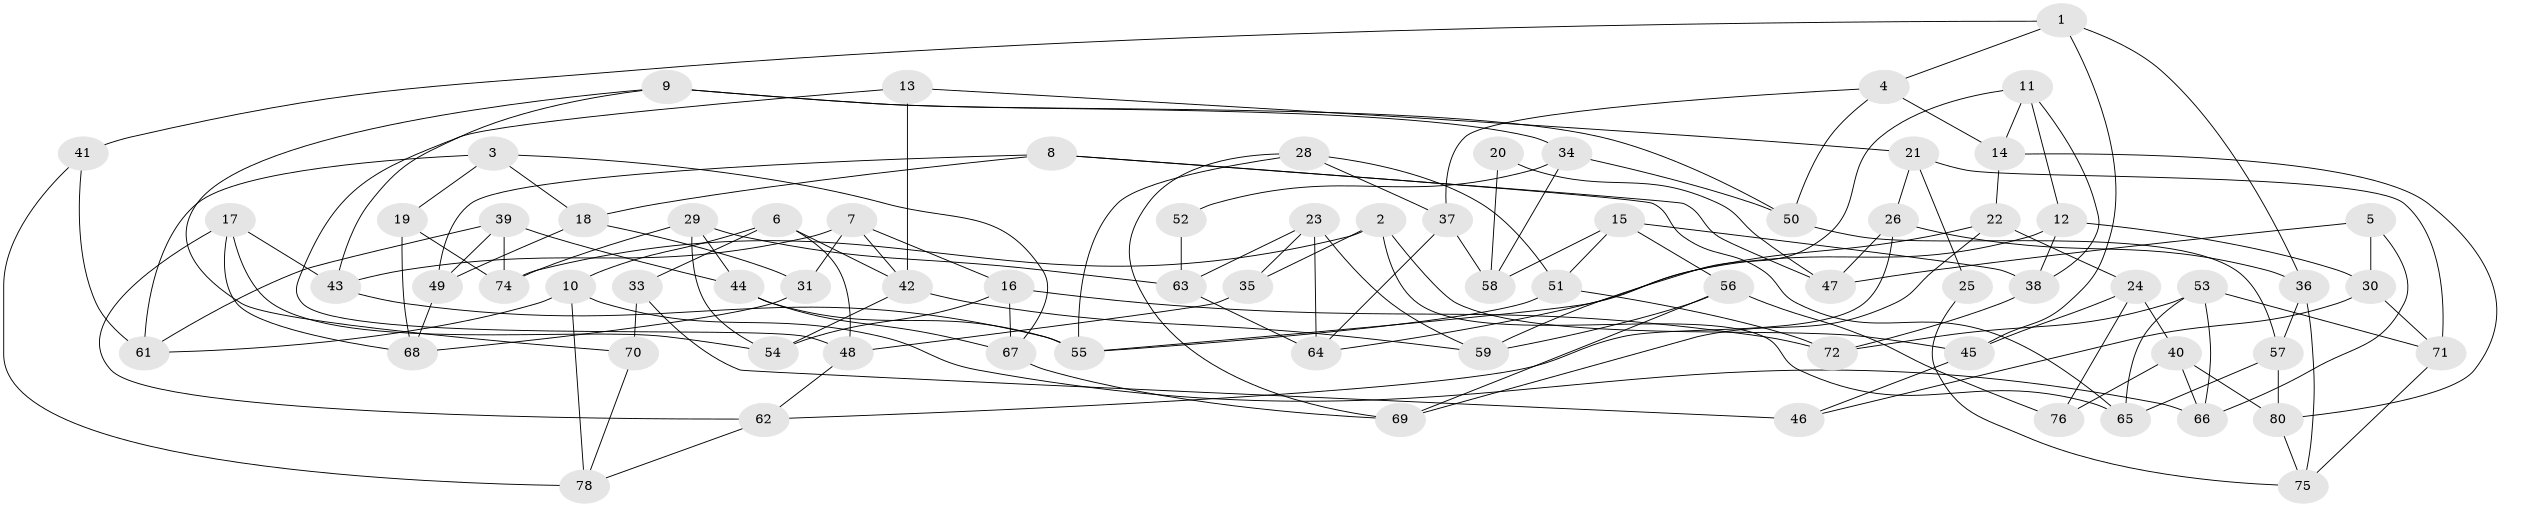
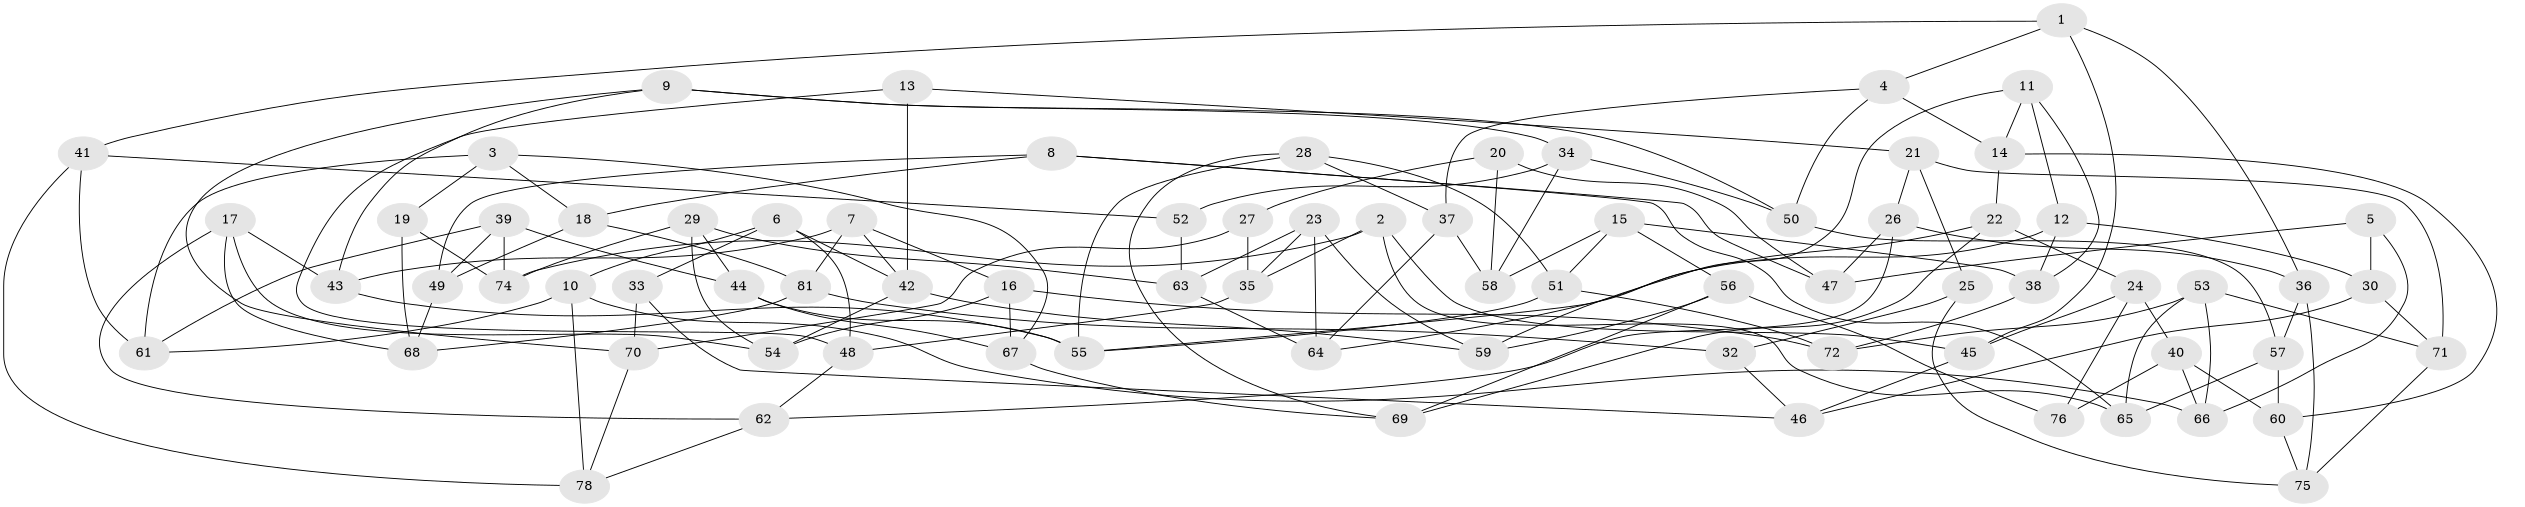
none -> (632, 187)
none -> (1248, 220)
(806, 287) -> (806, 287)
none -> (1731, 353)
(2278, 420) -> (2278, 420)
